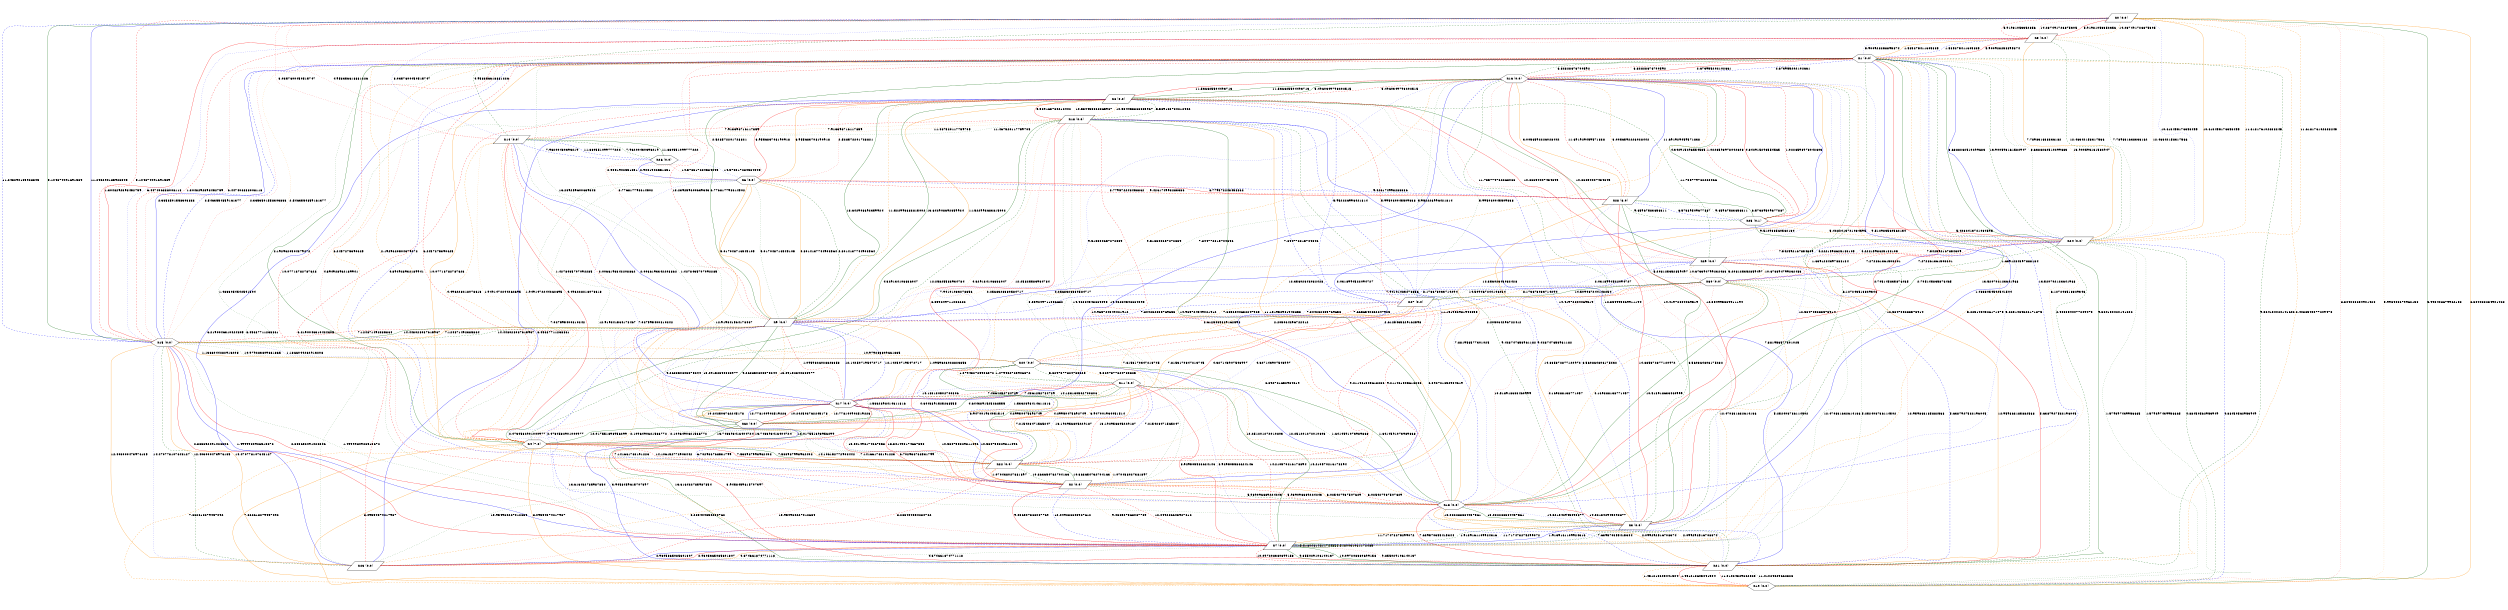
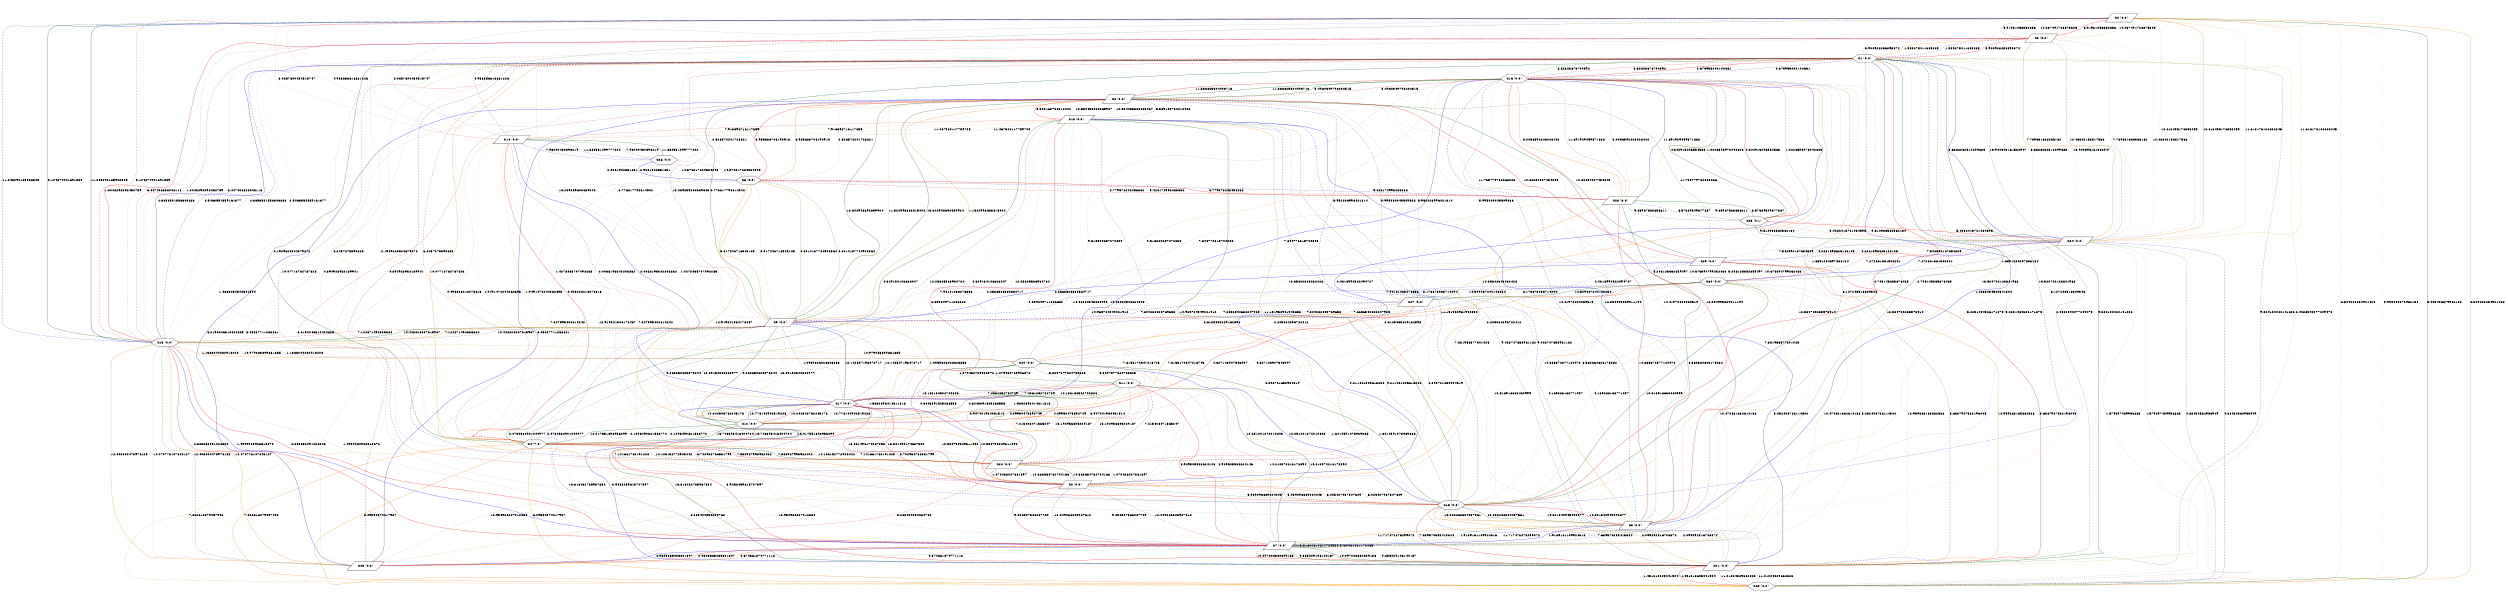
(749, 424) -> (749, 424)
(1761, 586) -> (1761, 586)
